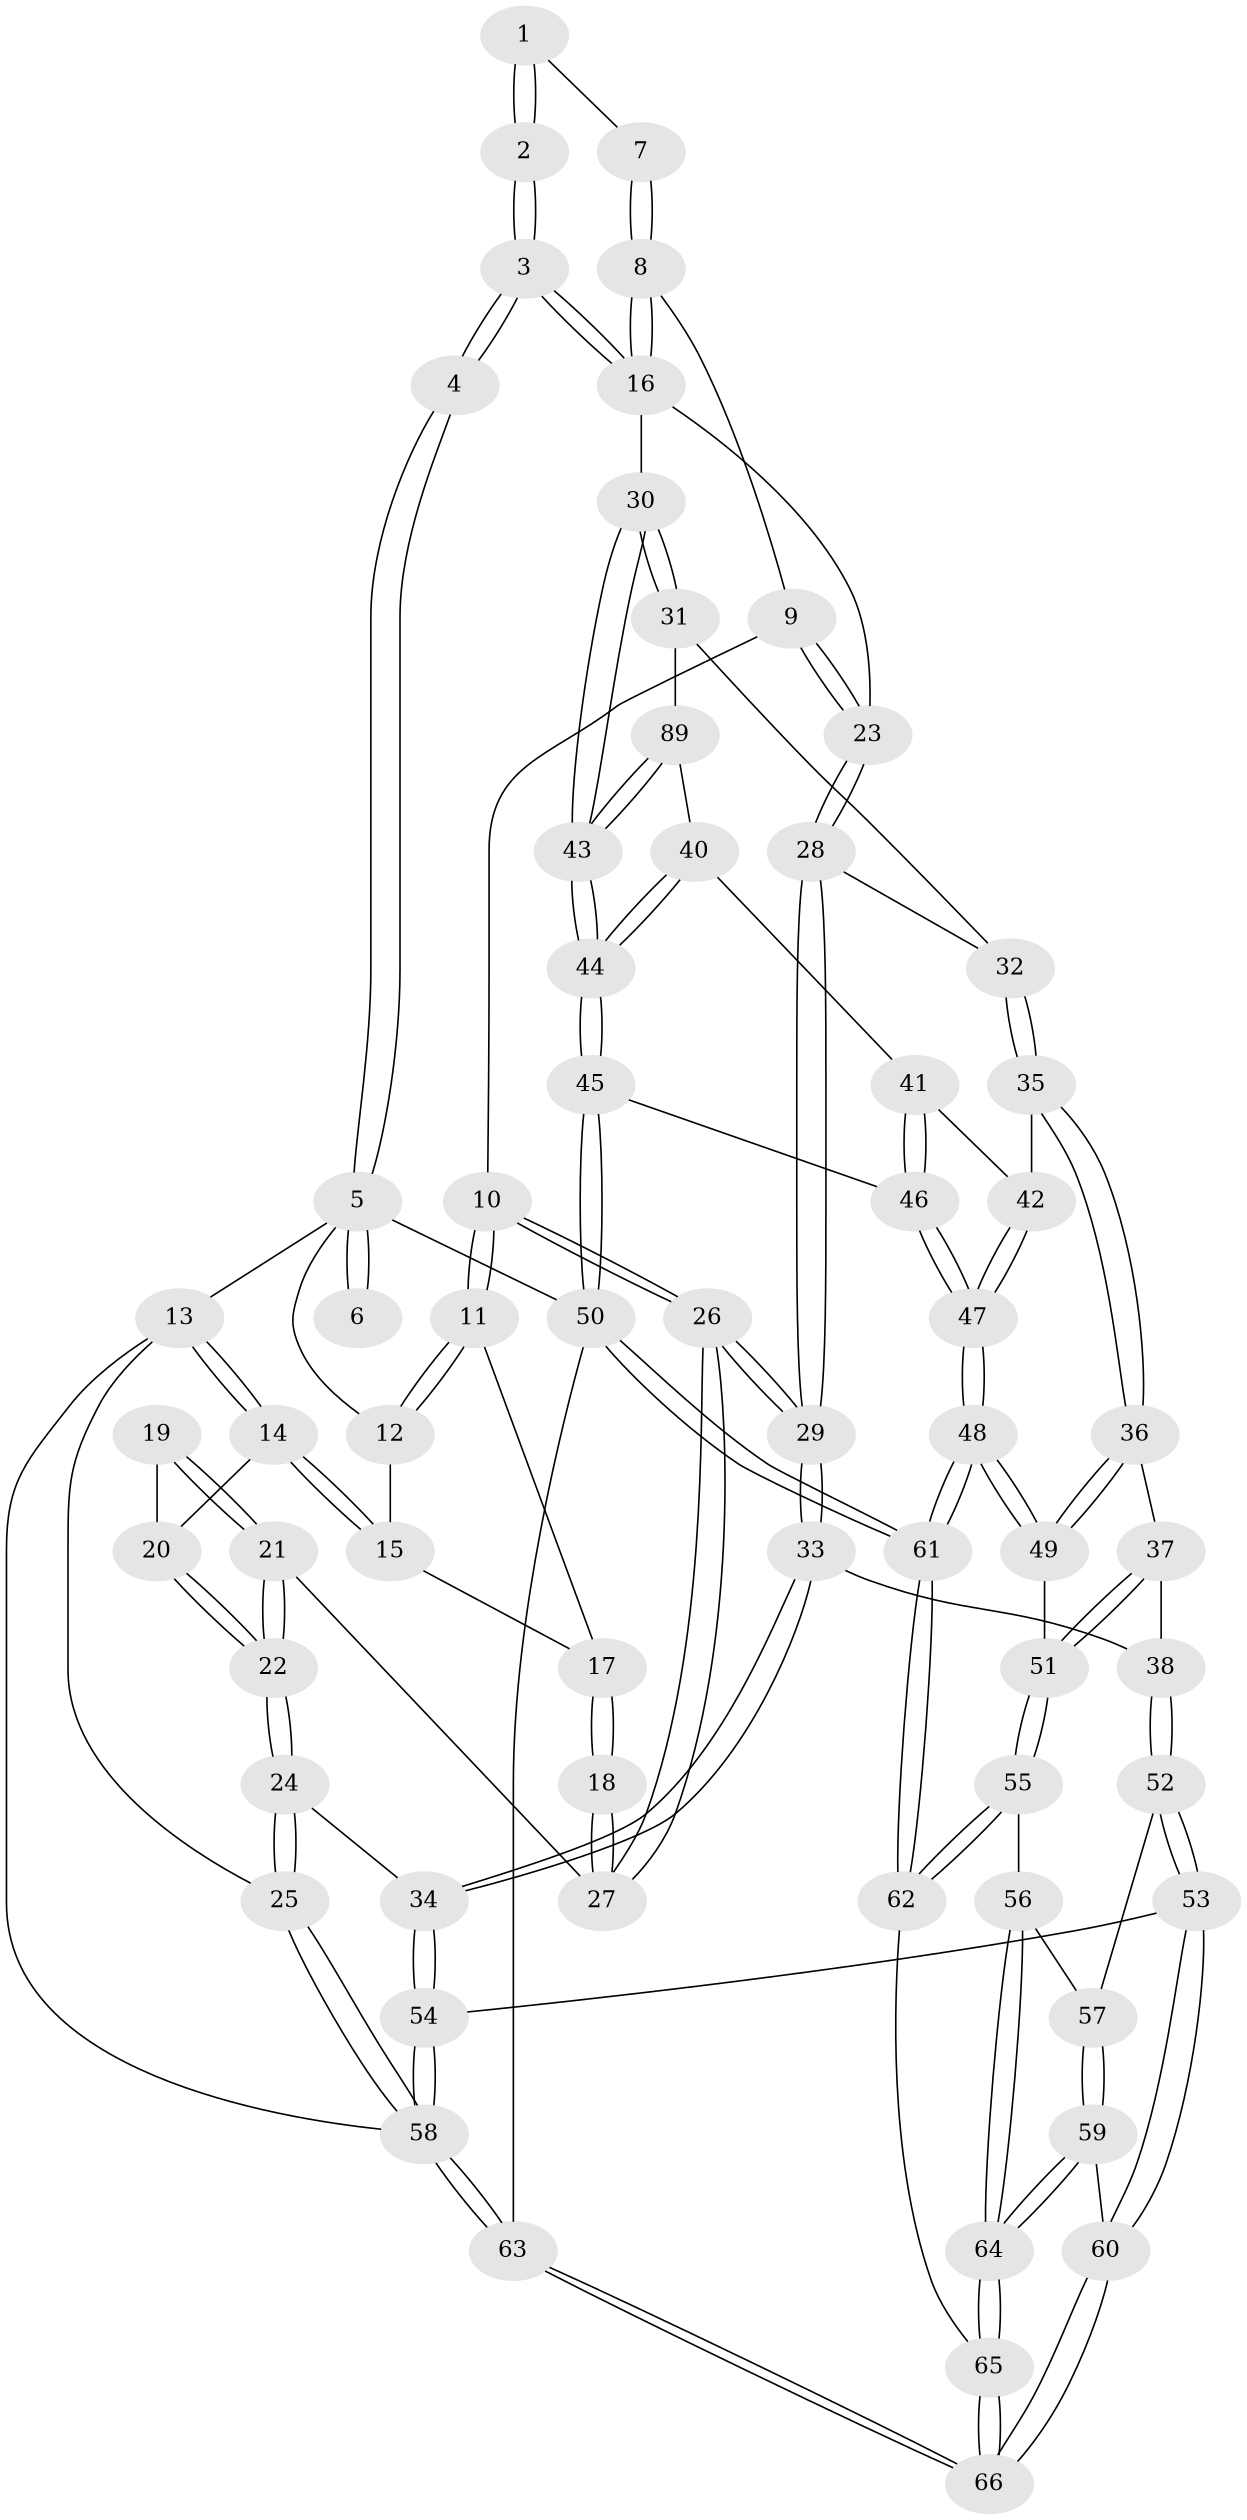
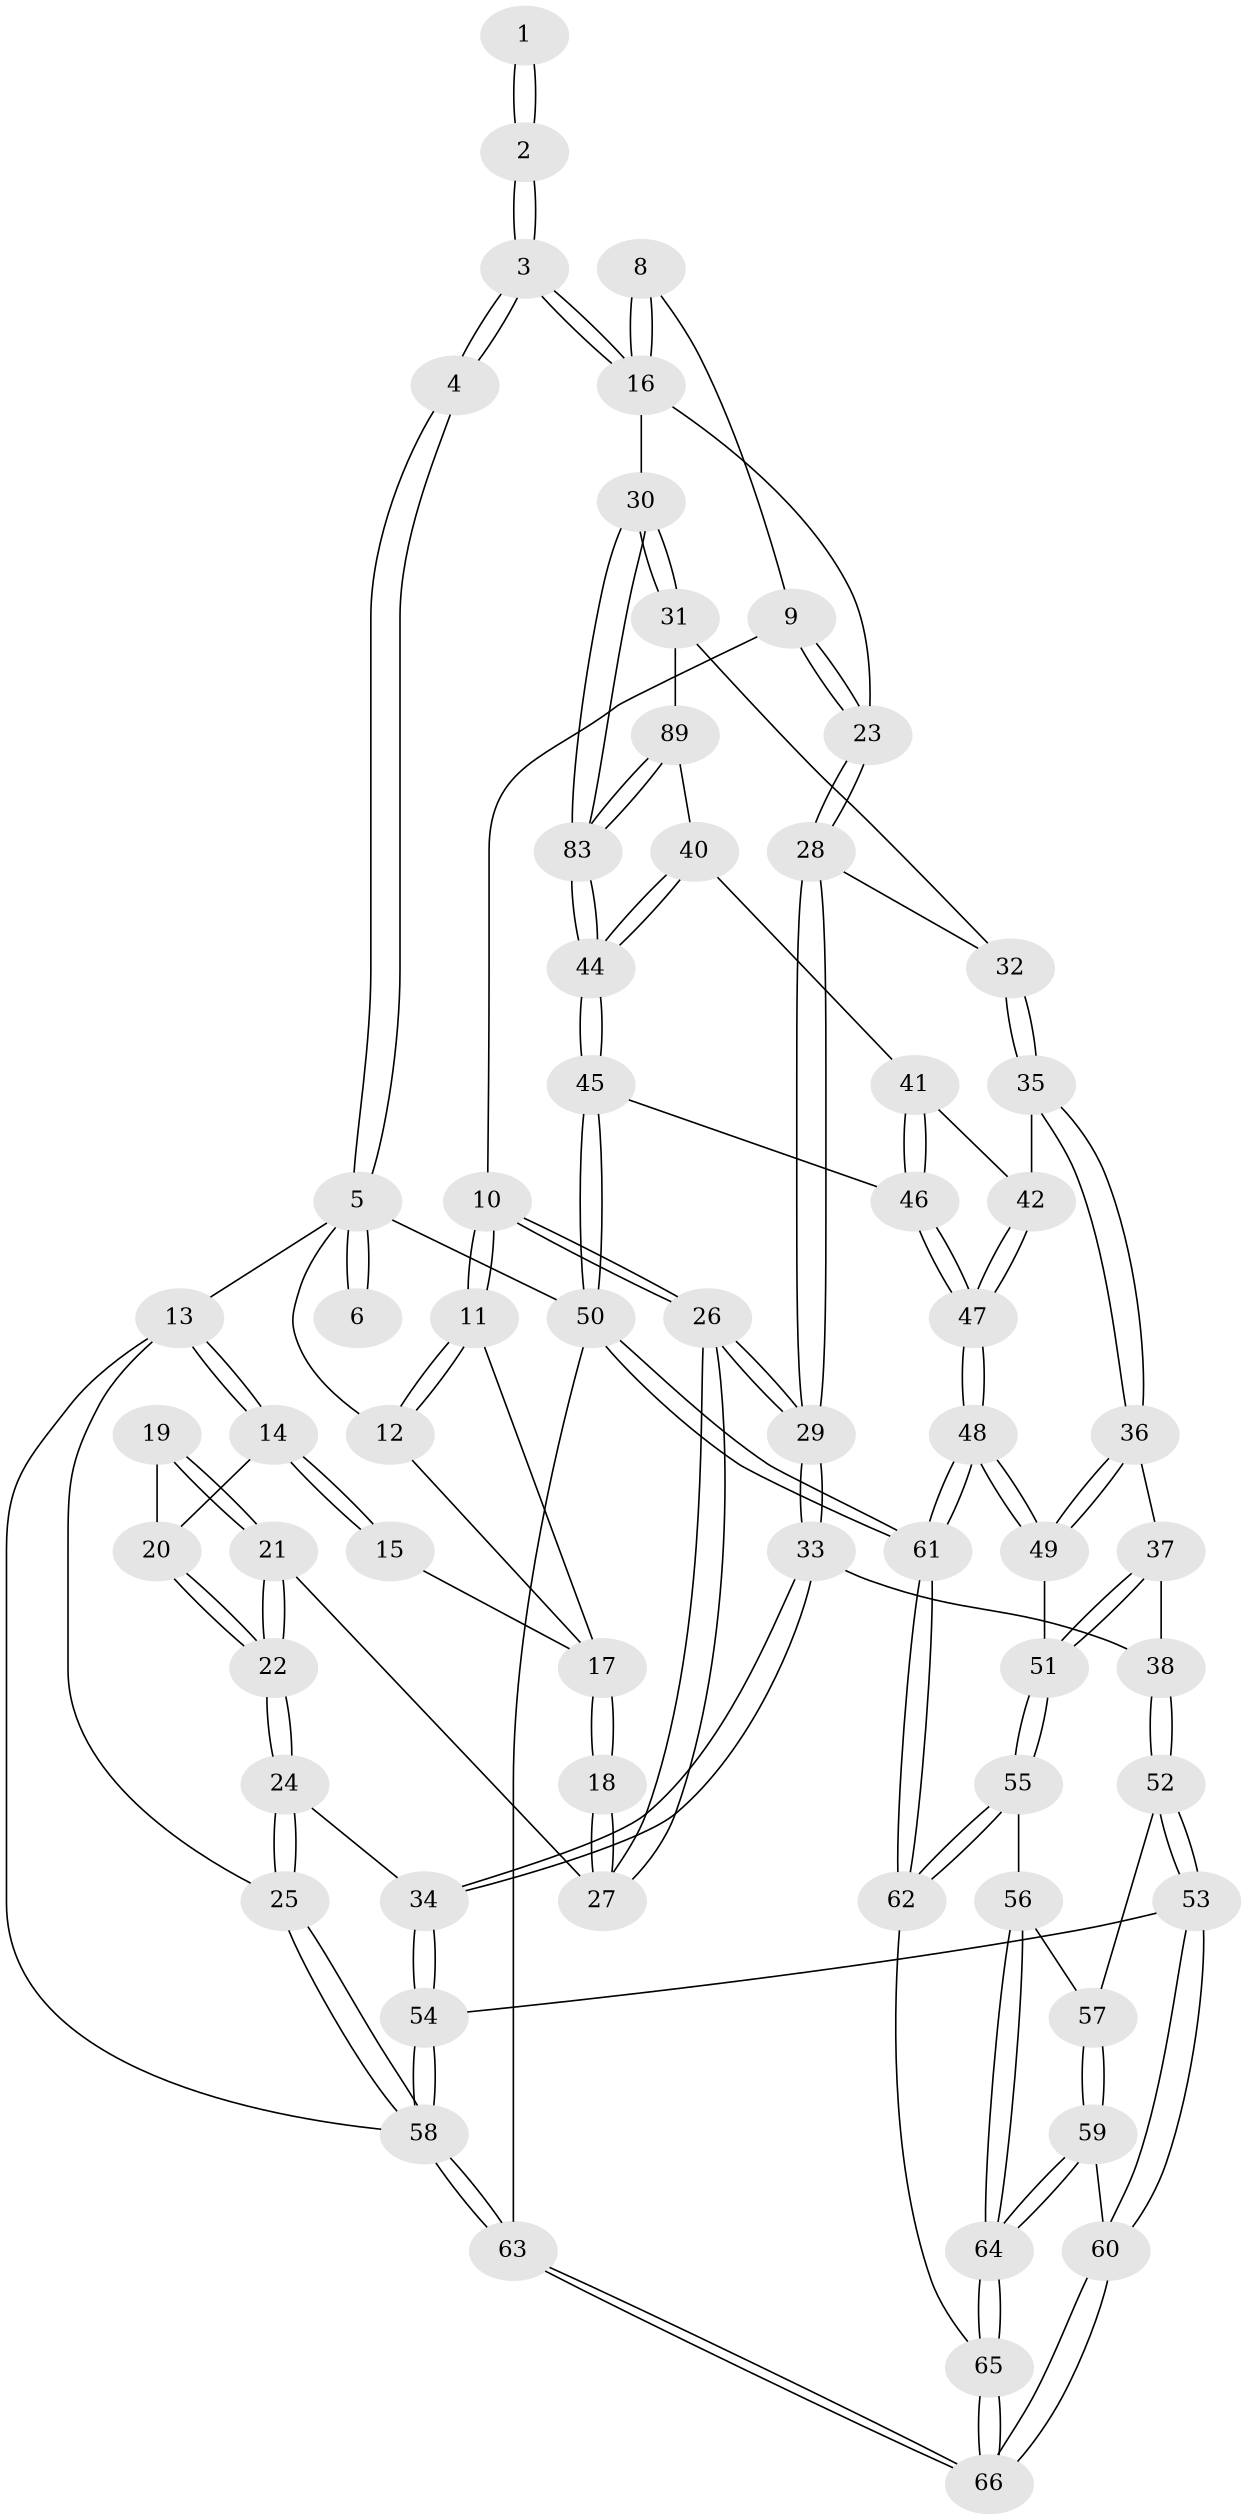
(641, 152) -> none
(578, 852) -> (578, 852)
(390, 1493) -> (496, 1551)
